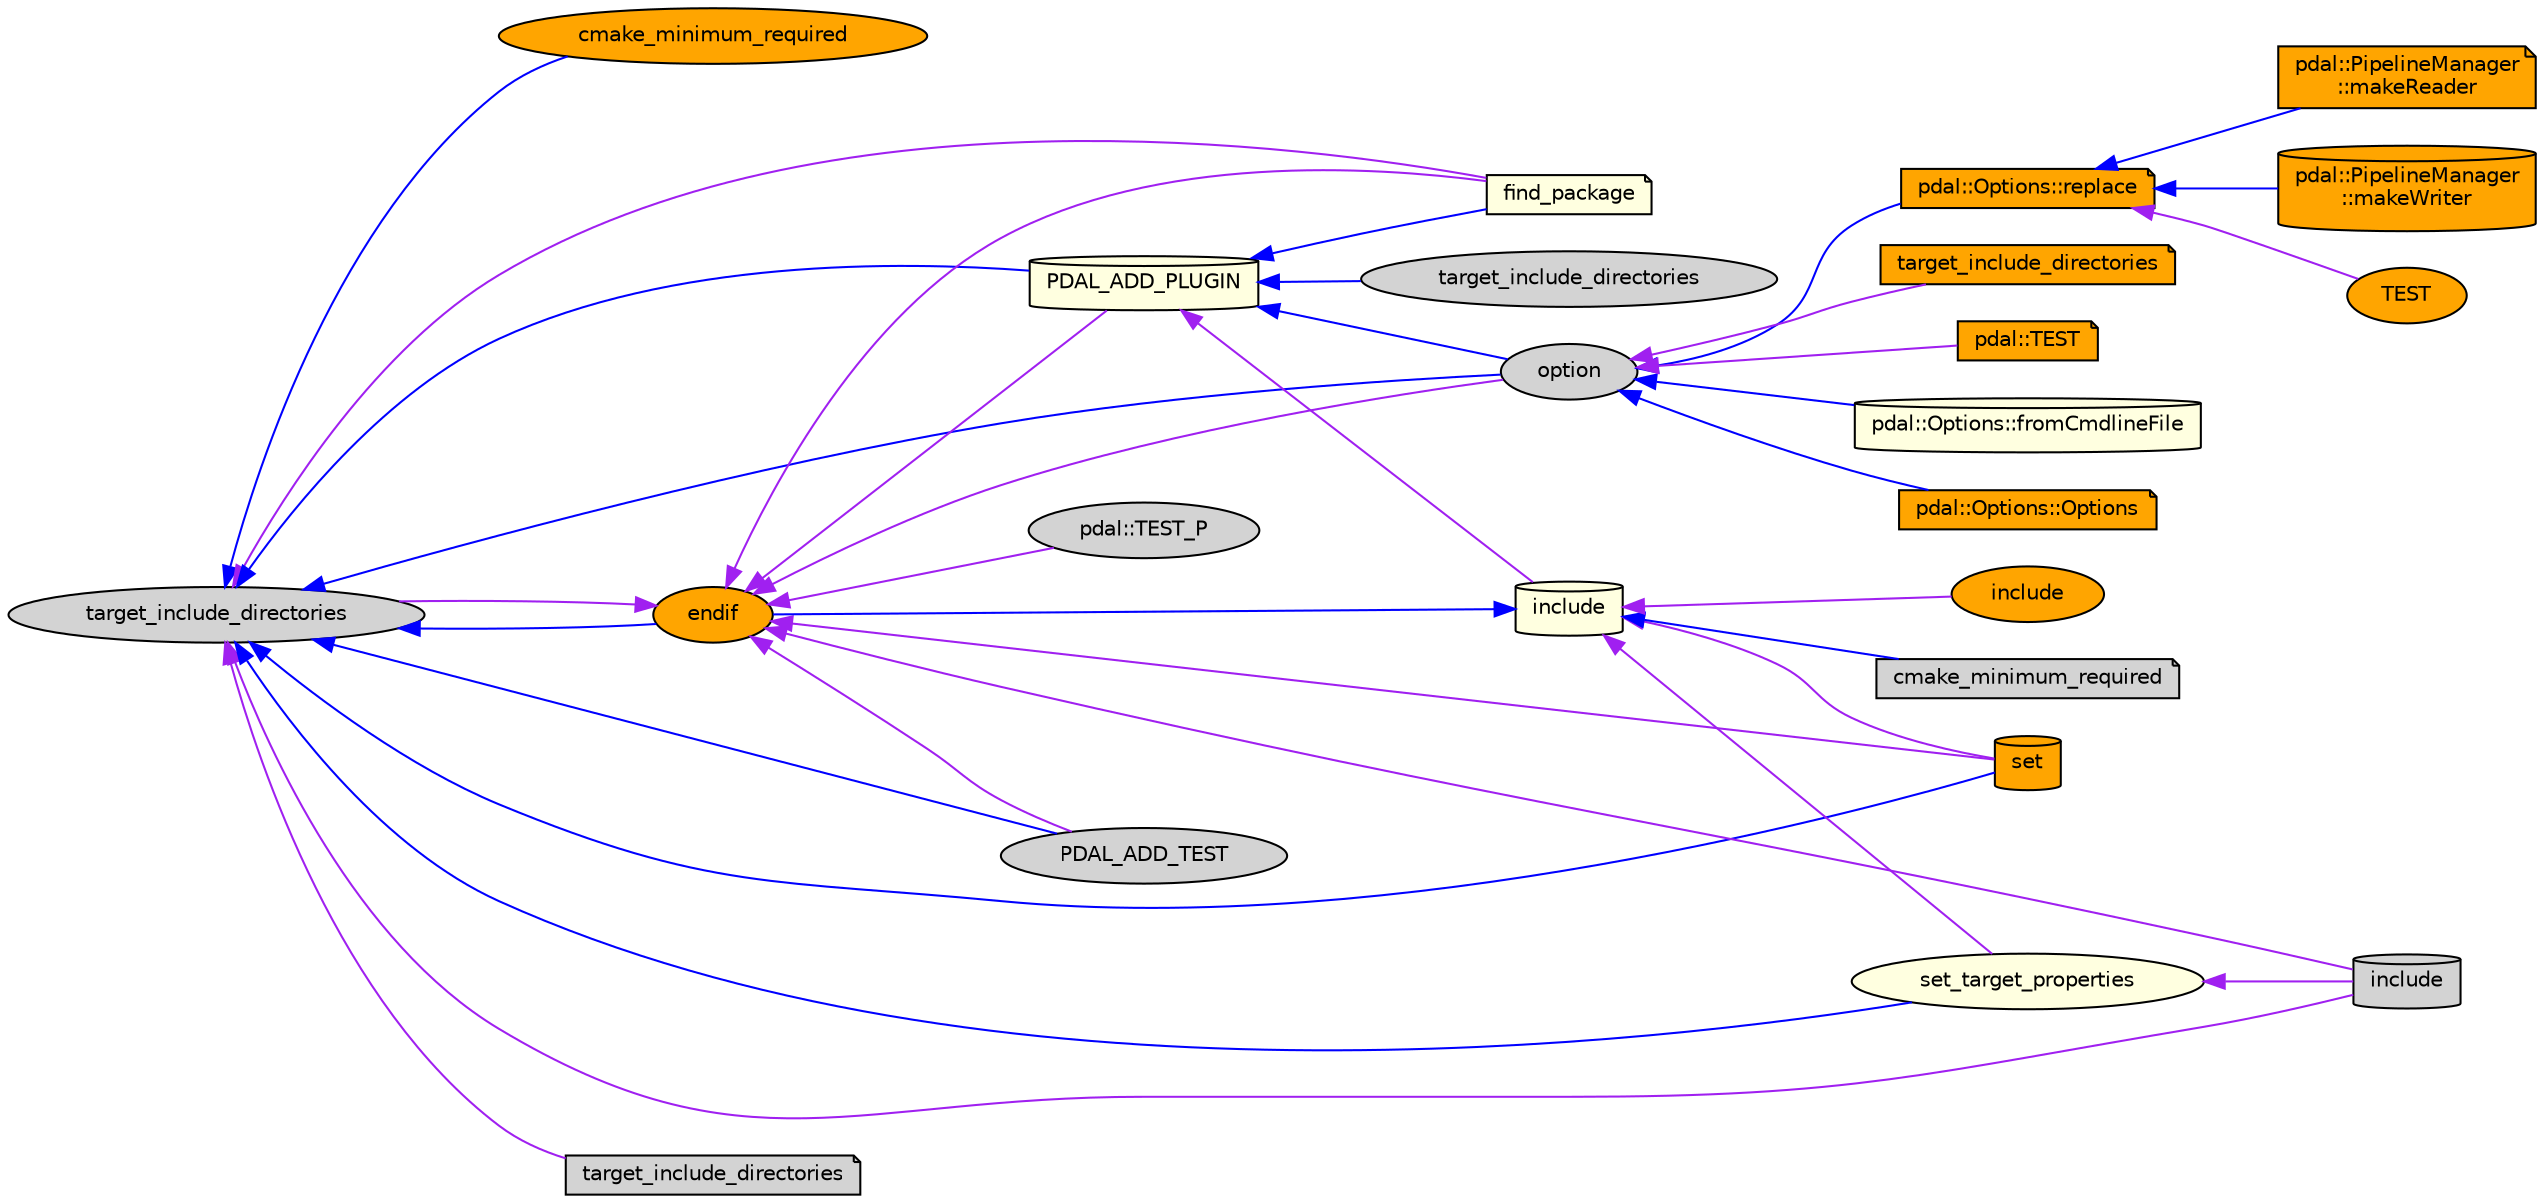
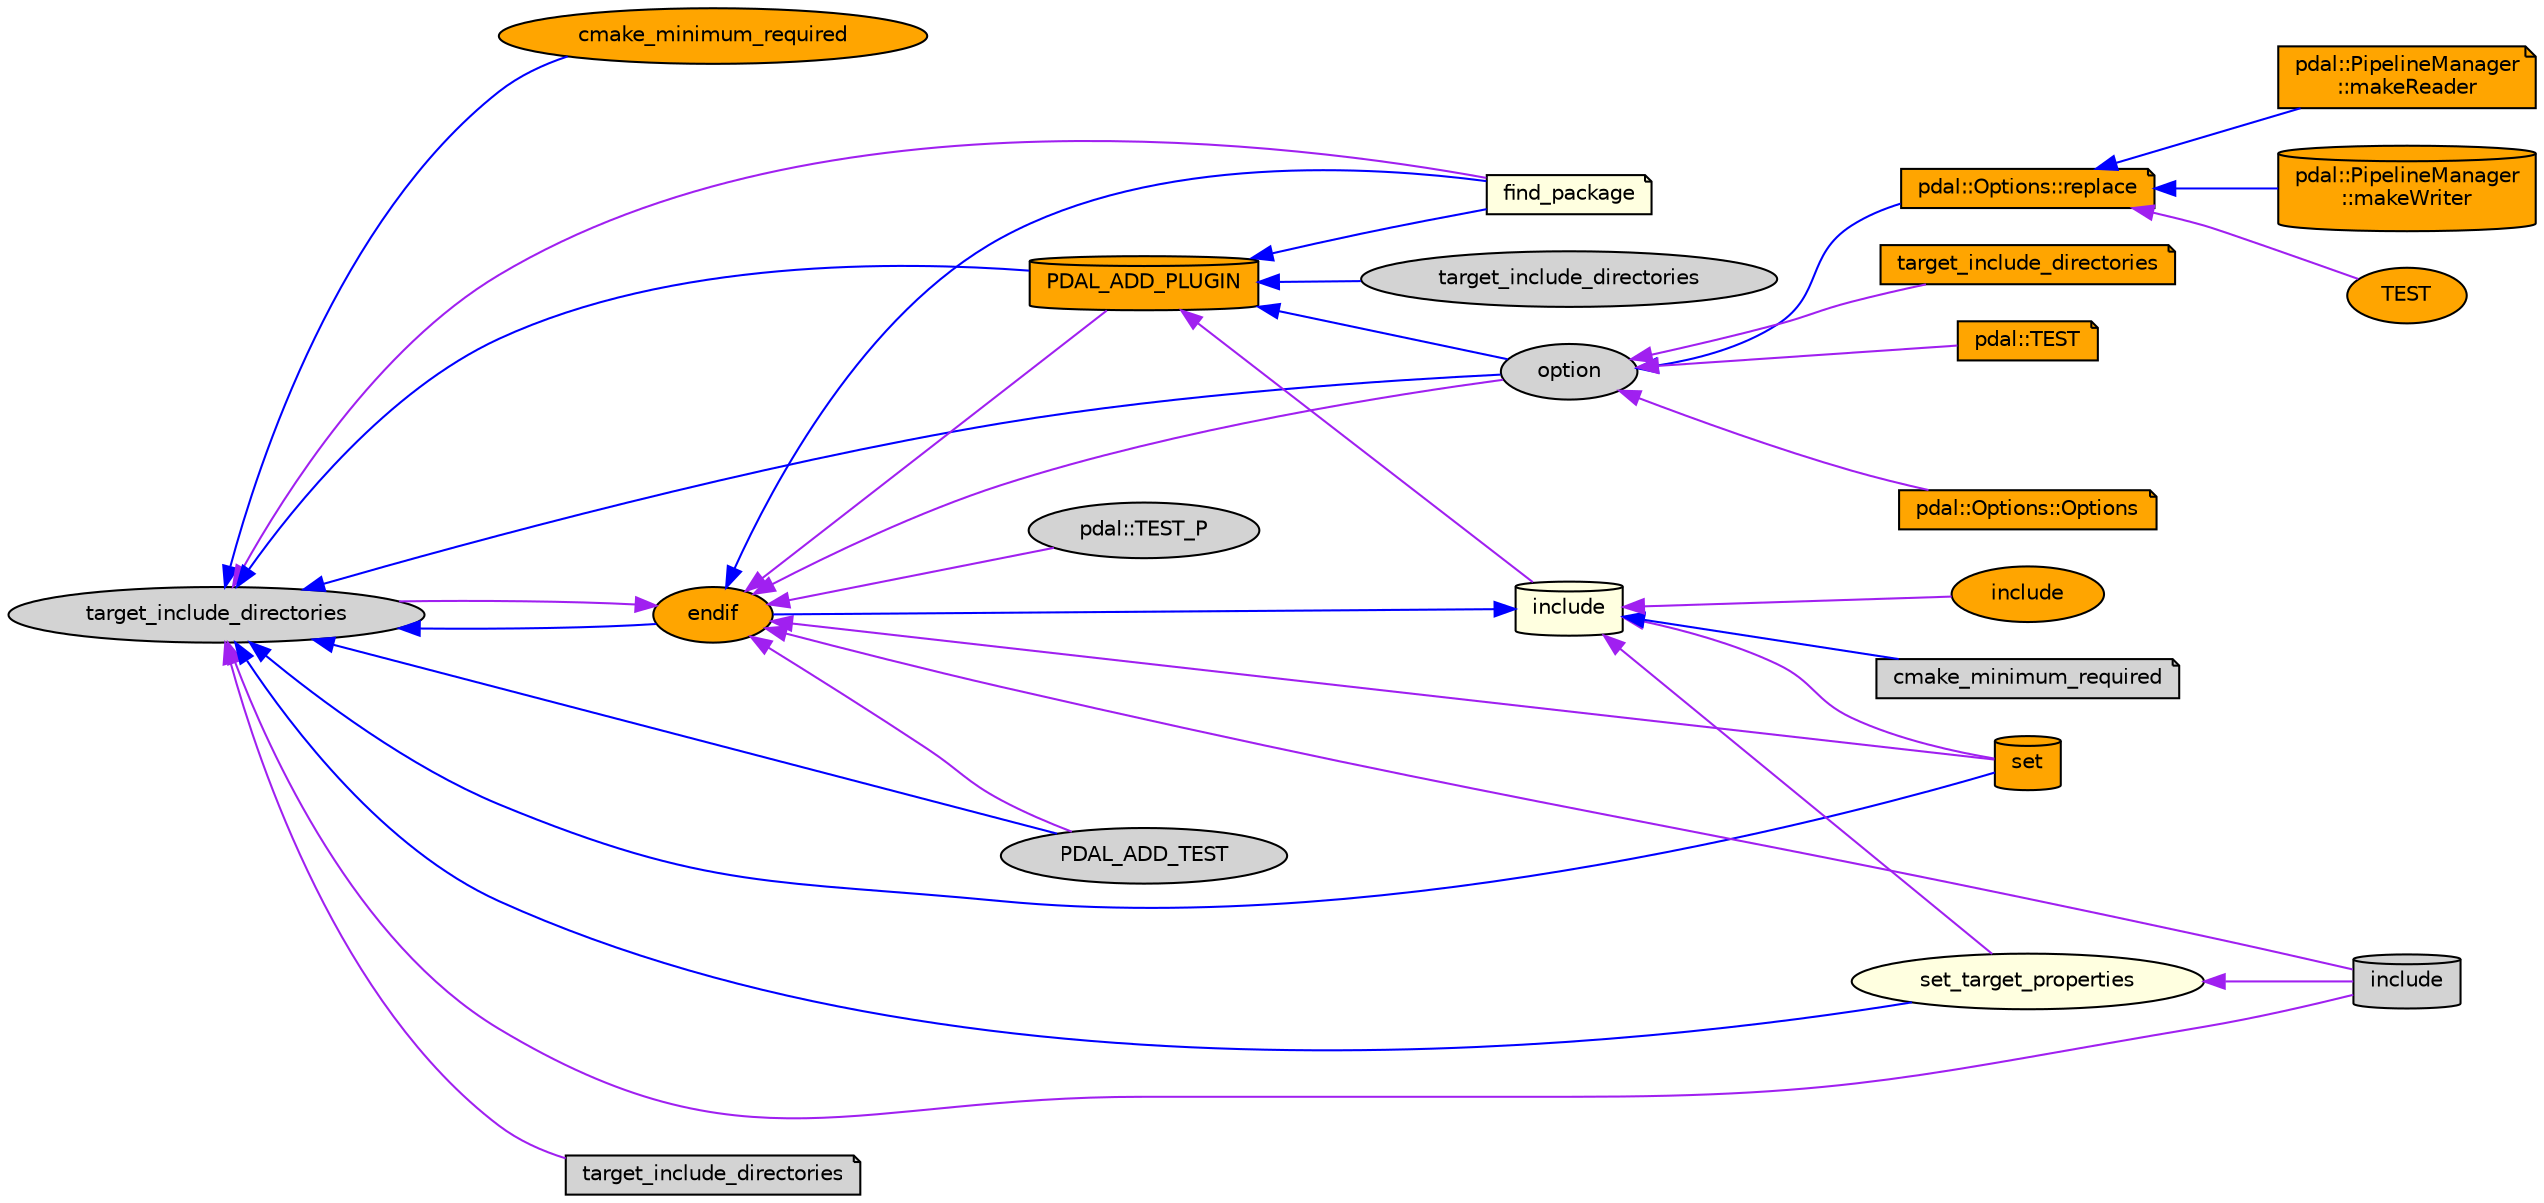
(1031, 225) -> (1031, 225)
(1144, 283) -> (1144, 283)
(2028, 425) -> none
(1782, 449) -> (1782, 449)
